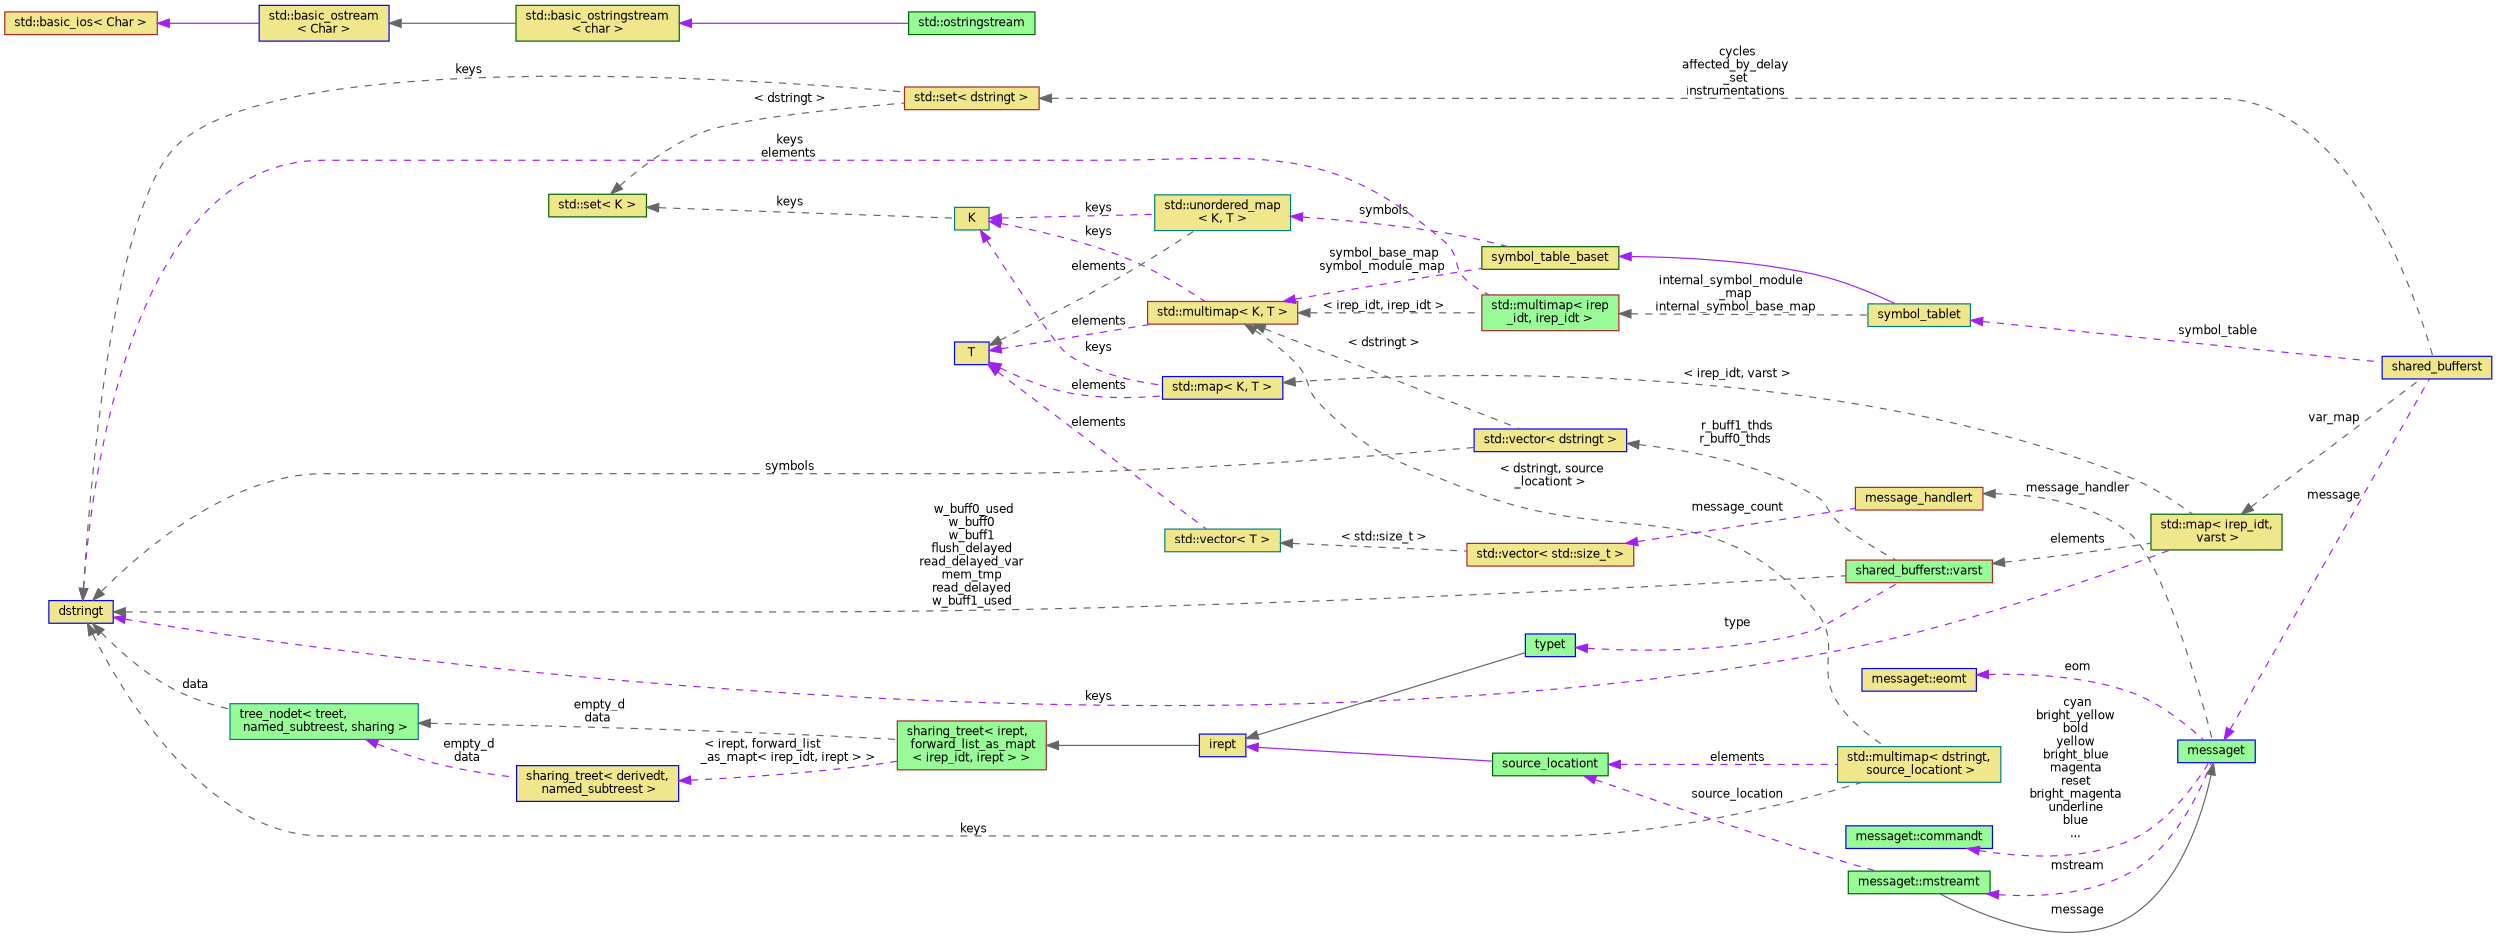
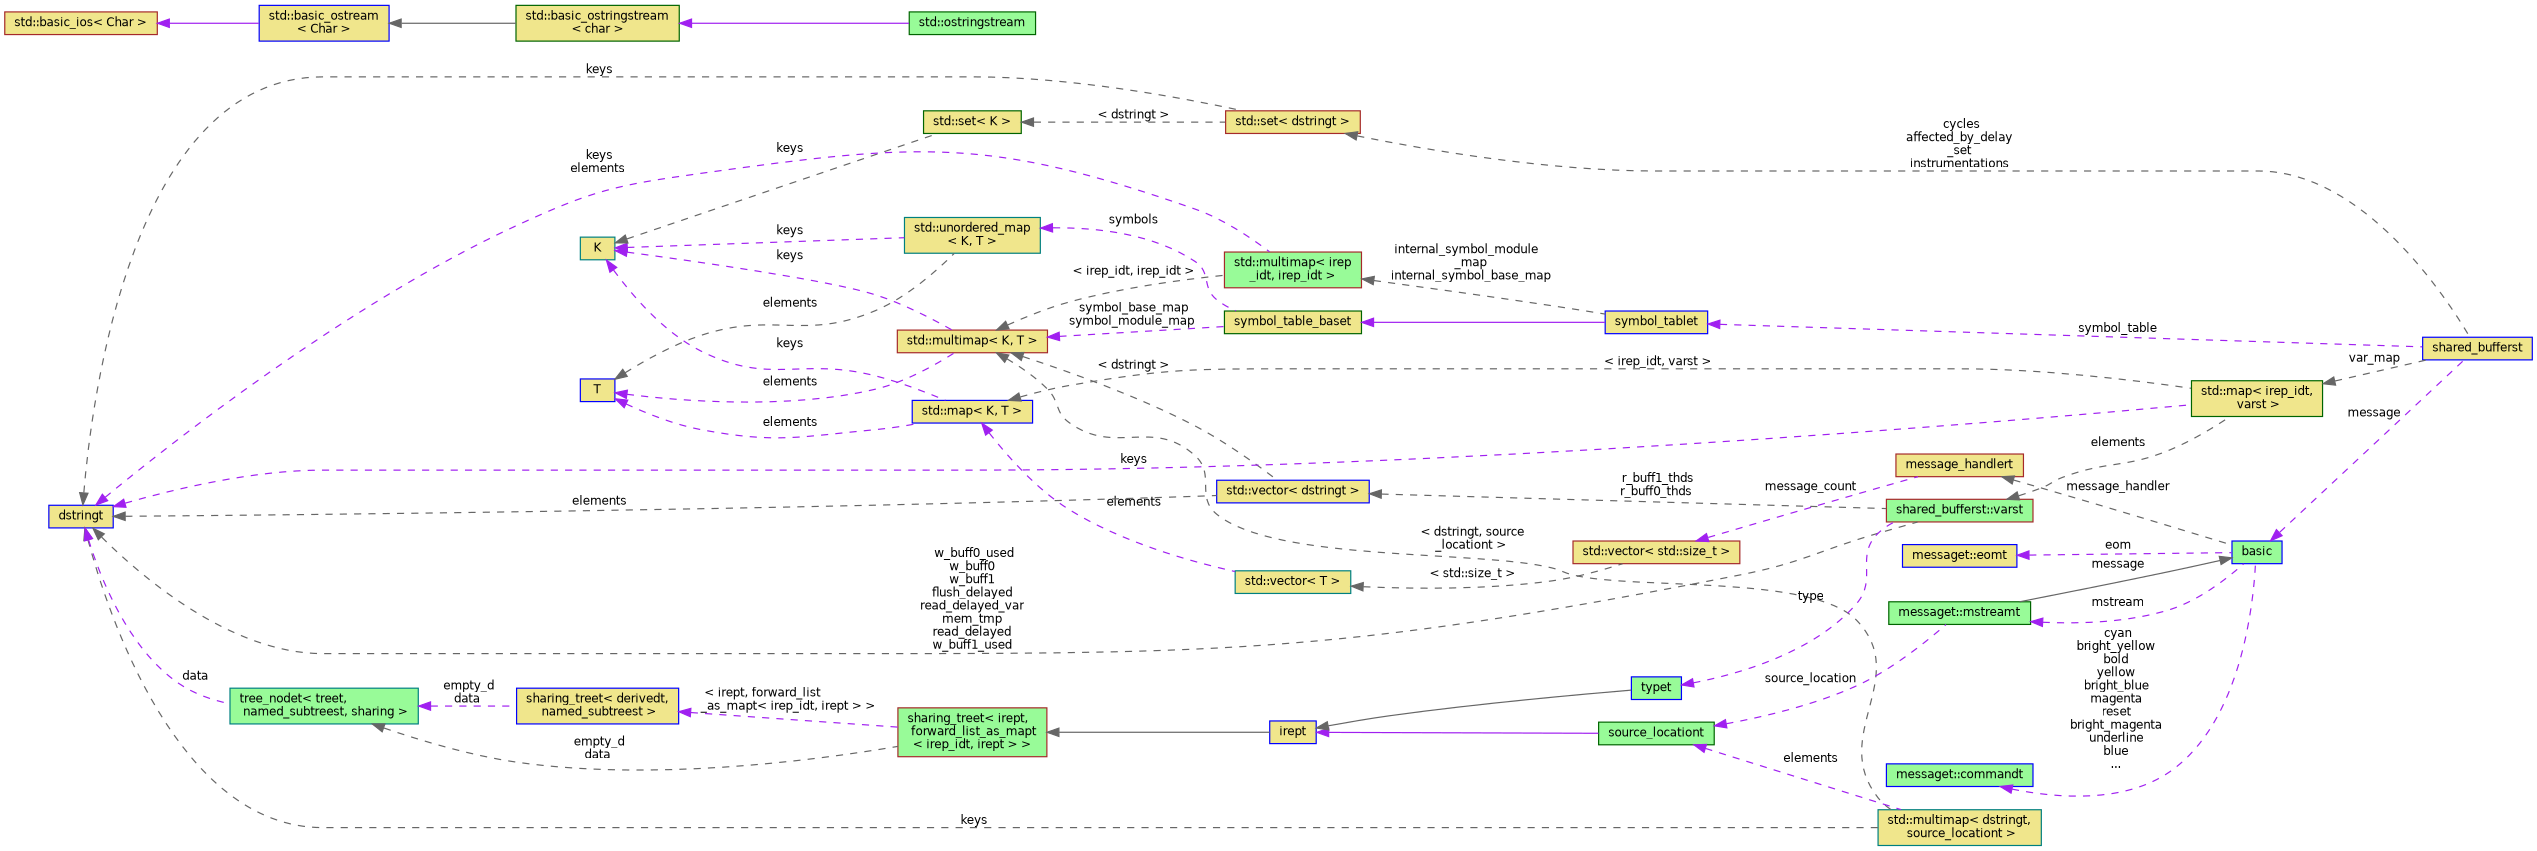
(807, 213) -> (782, 186)
(1919, 315) -> (1656, 322)
(1102, 450) -> (1098, 525)
(788, 467) -> (598, 502)
(160, 681) -> (138, 642)
(2216, 751) -> (2257, 552)
